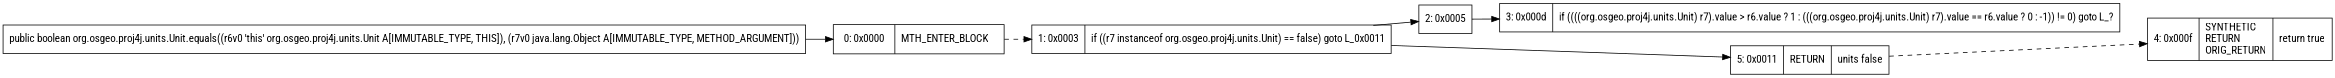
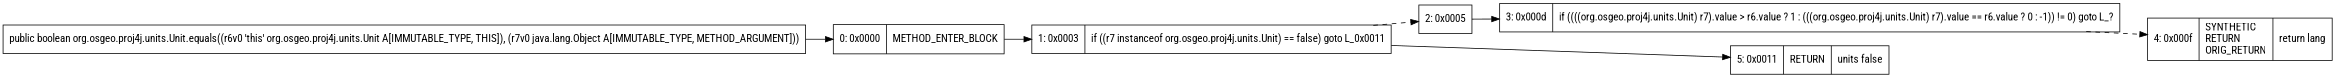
(1392, 24) -> (1392, 24)
(945, 39) -> (945, 39)
(1014, 39) -> (1014, 39)
(2302, 39) -> (2303, 39)
(2014, 50) -> (2113, 33)
